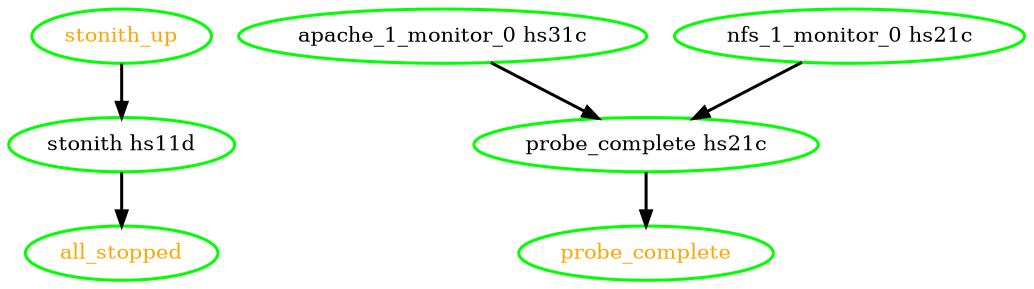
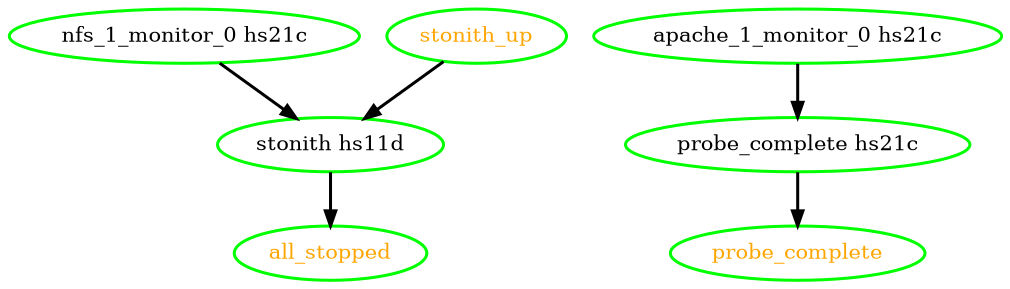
(443, 36) -> (798, 36)
(754, 87) -> (252, 86)
